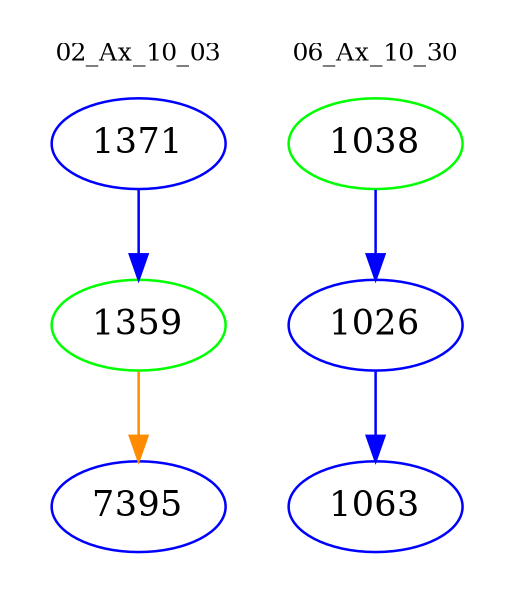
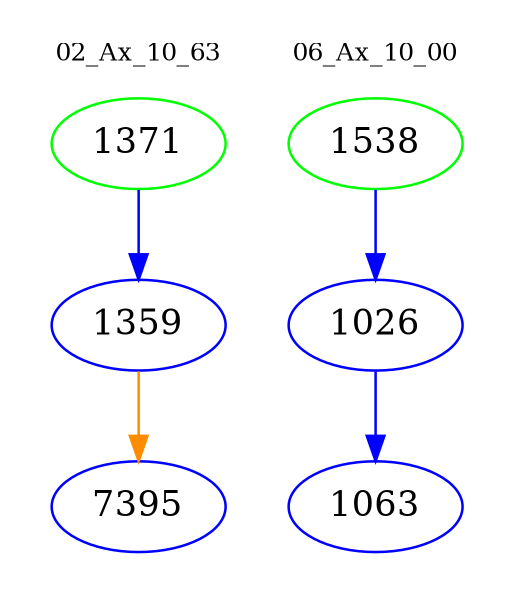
(139, 54) -> (139, 54)
(376, 54) -> (376, 54)
(139, 144) -> (139, 144)
(376, 144) -> (376, 144)
(139, 325) -> (139, 325)
